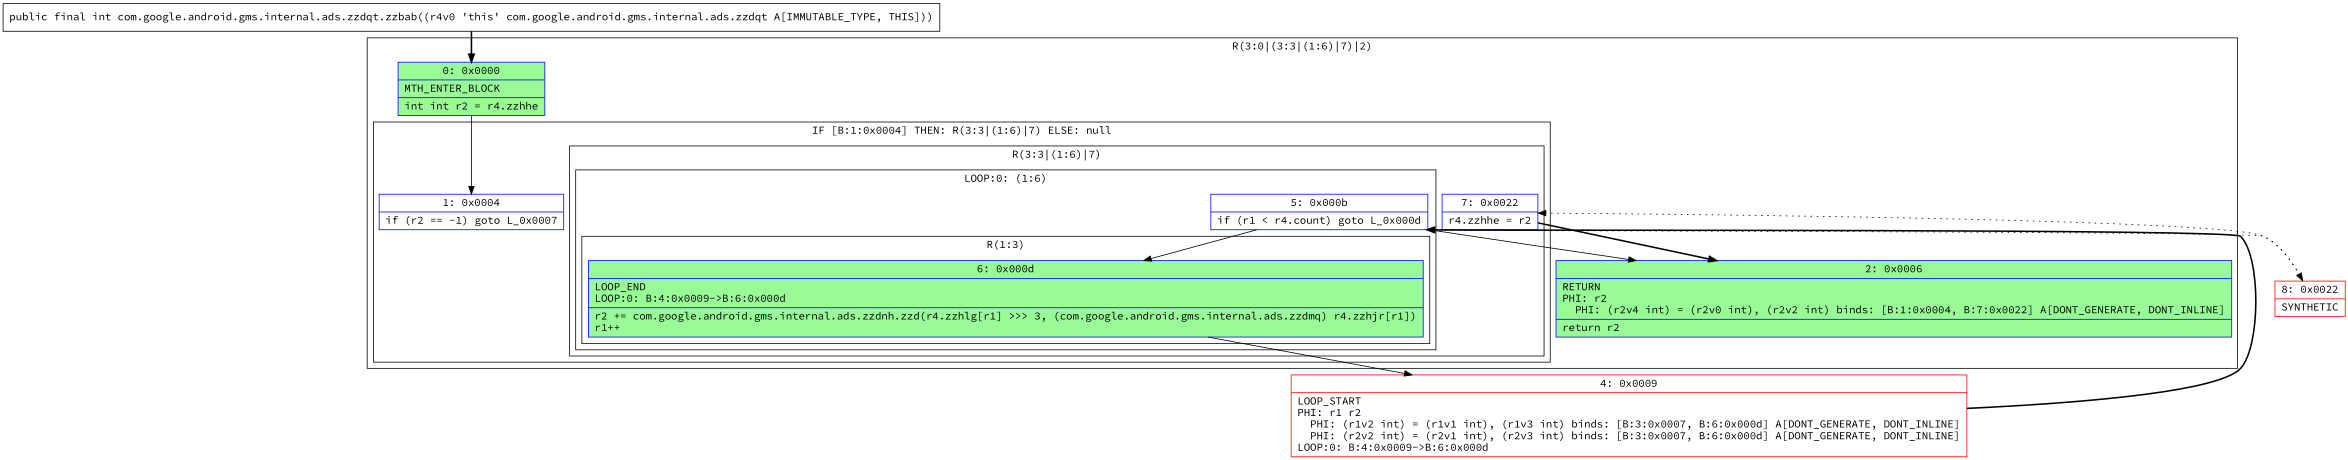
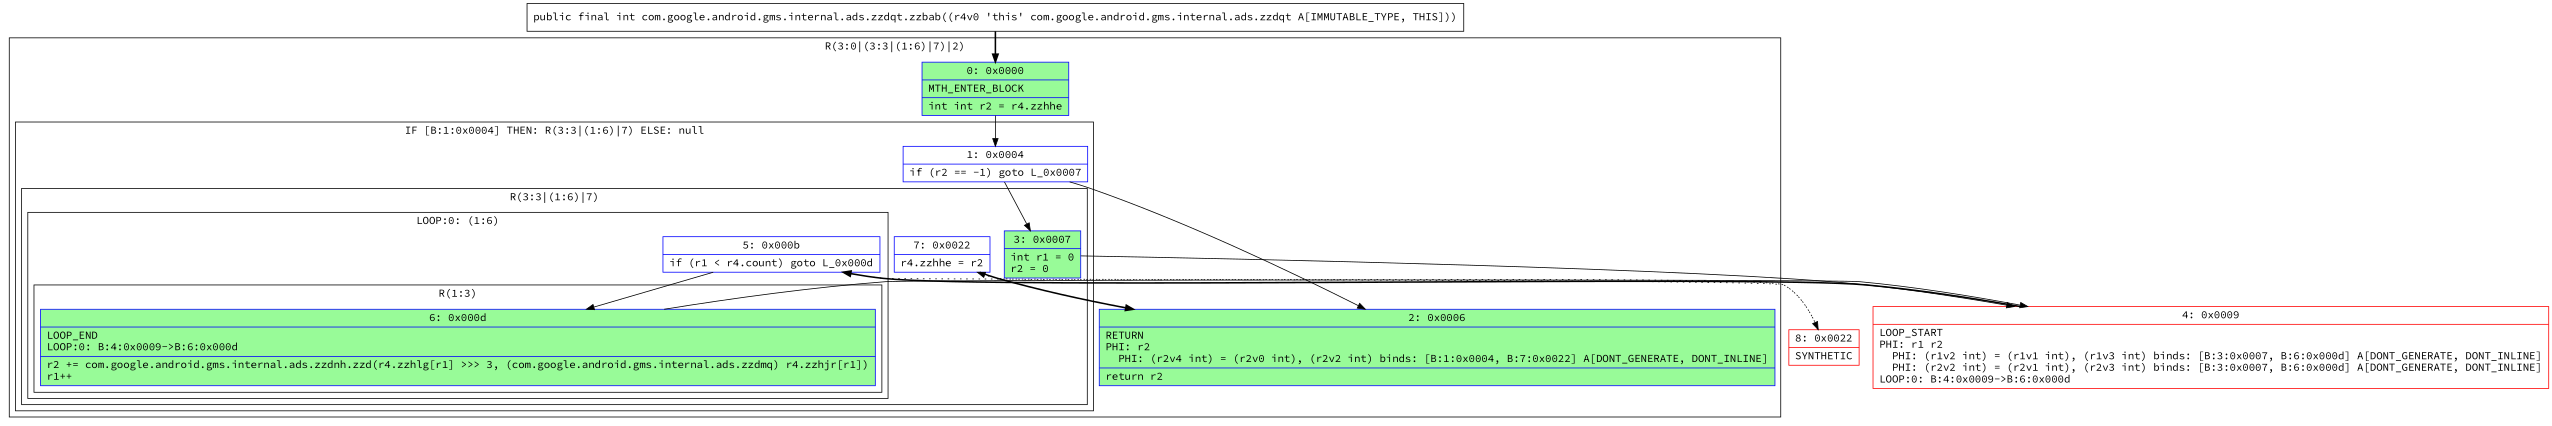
(1528, 245) -> (1216, 239)
none -> (1042, 254)
